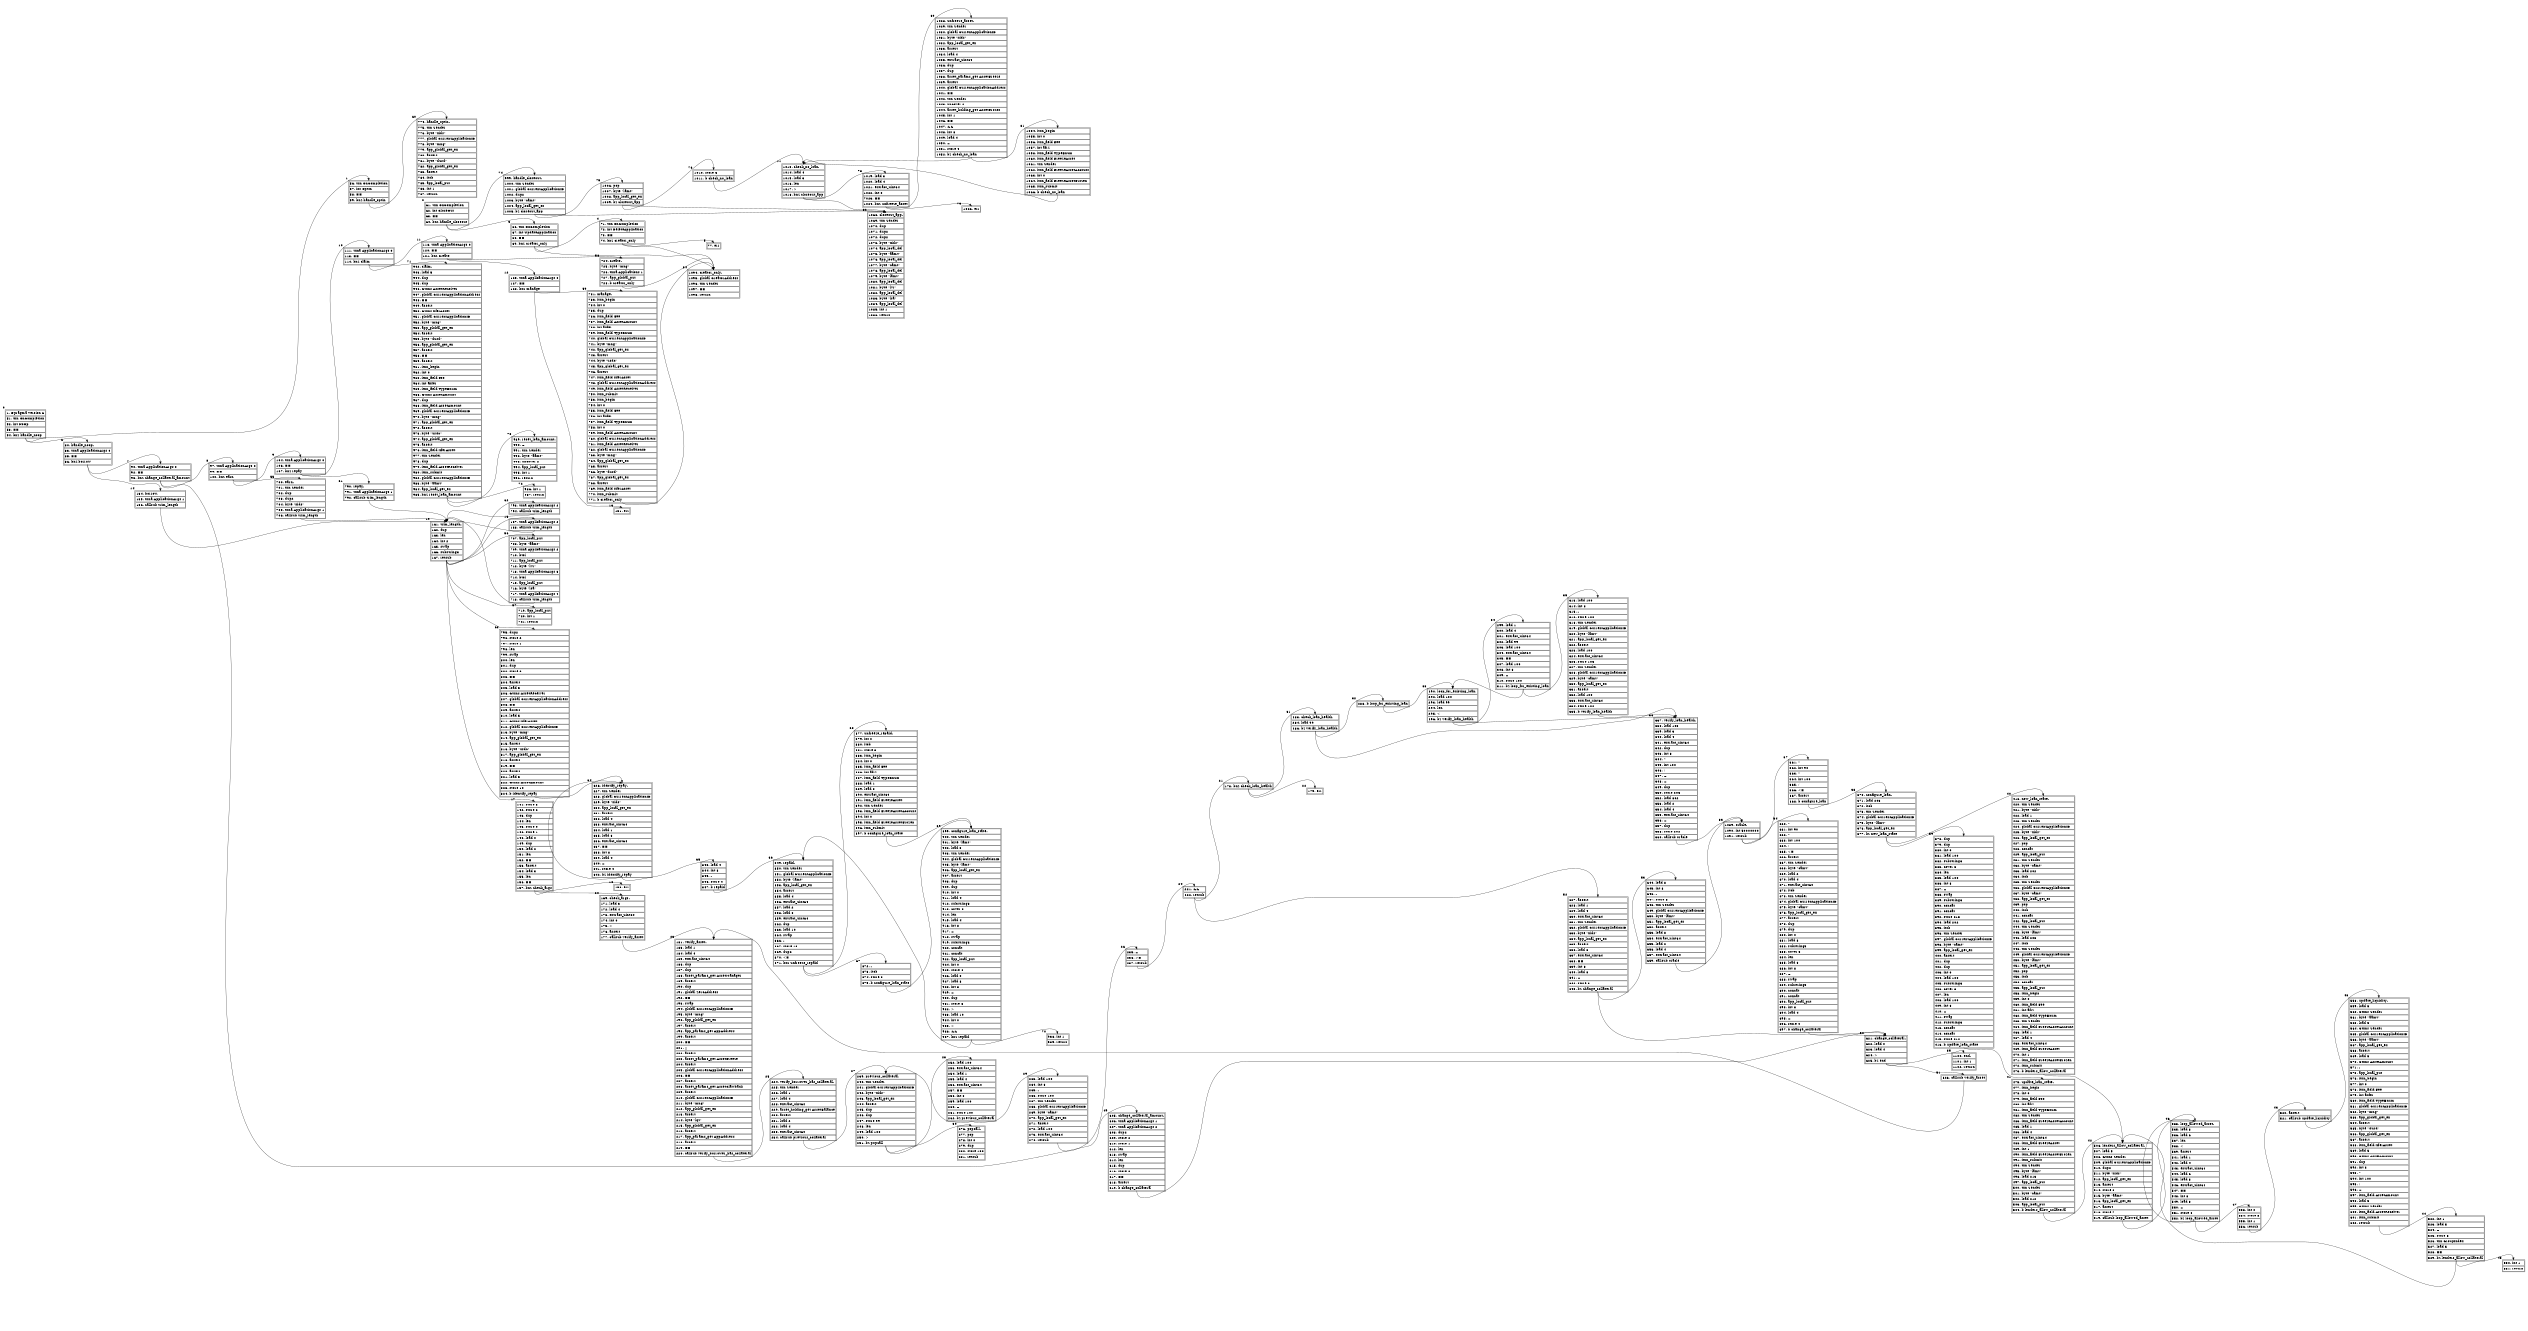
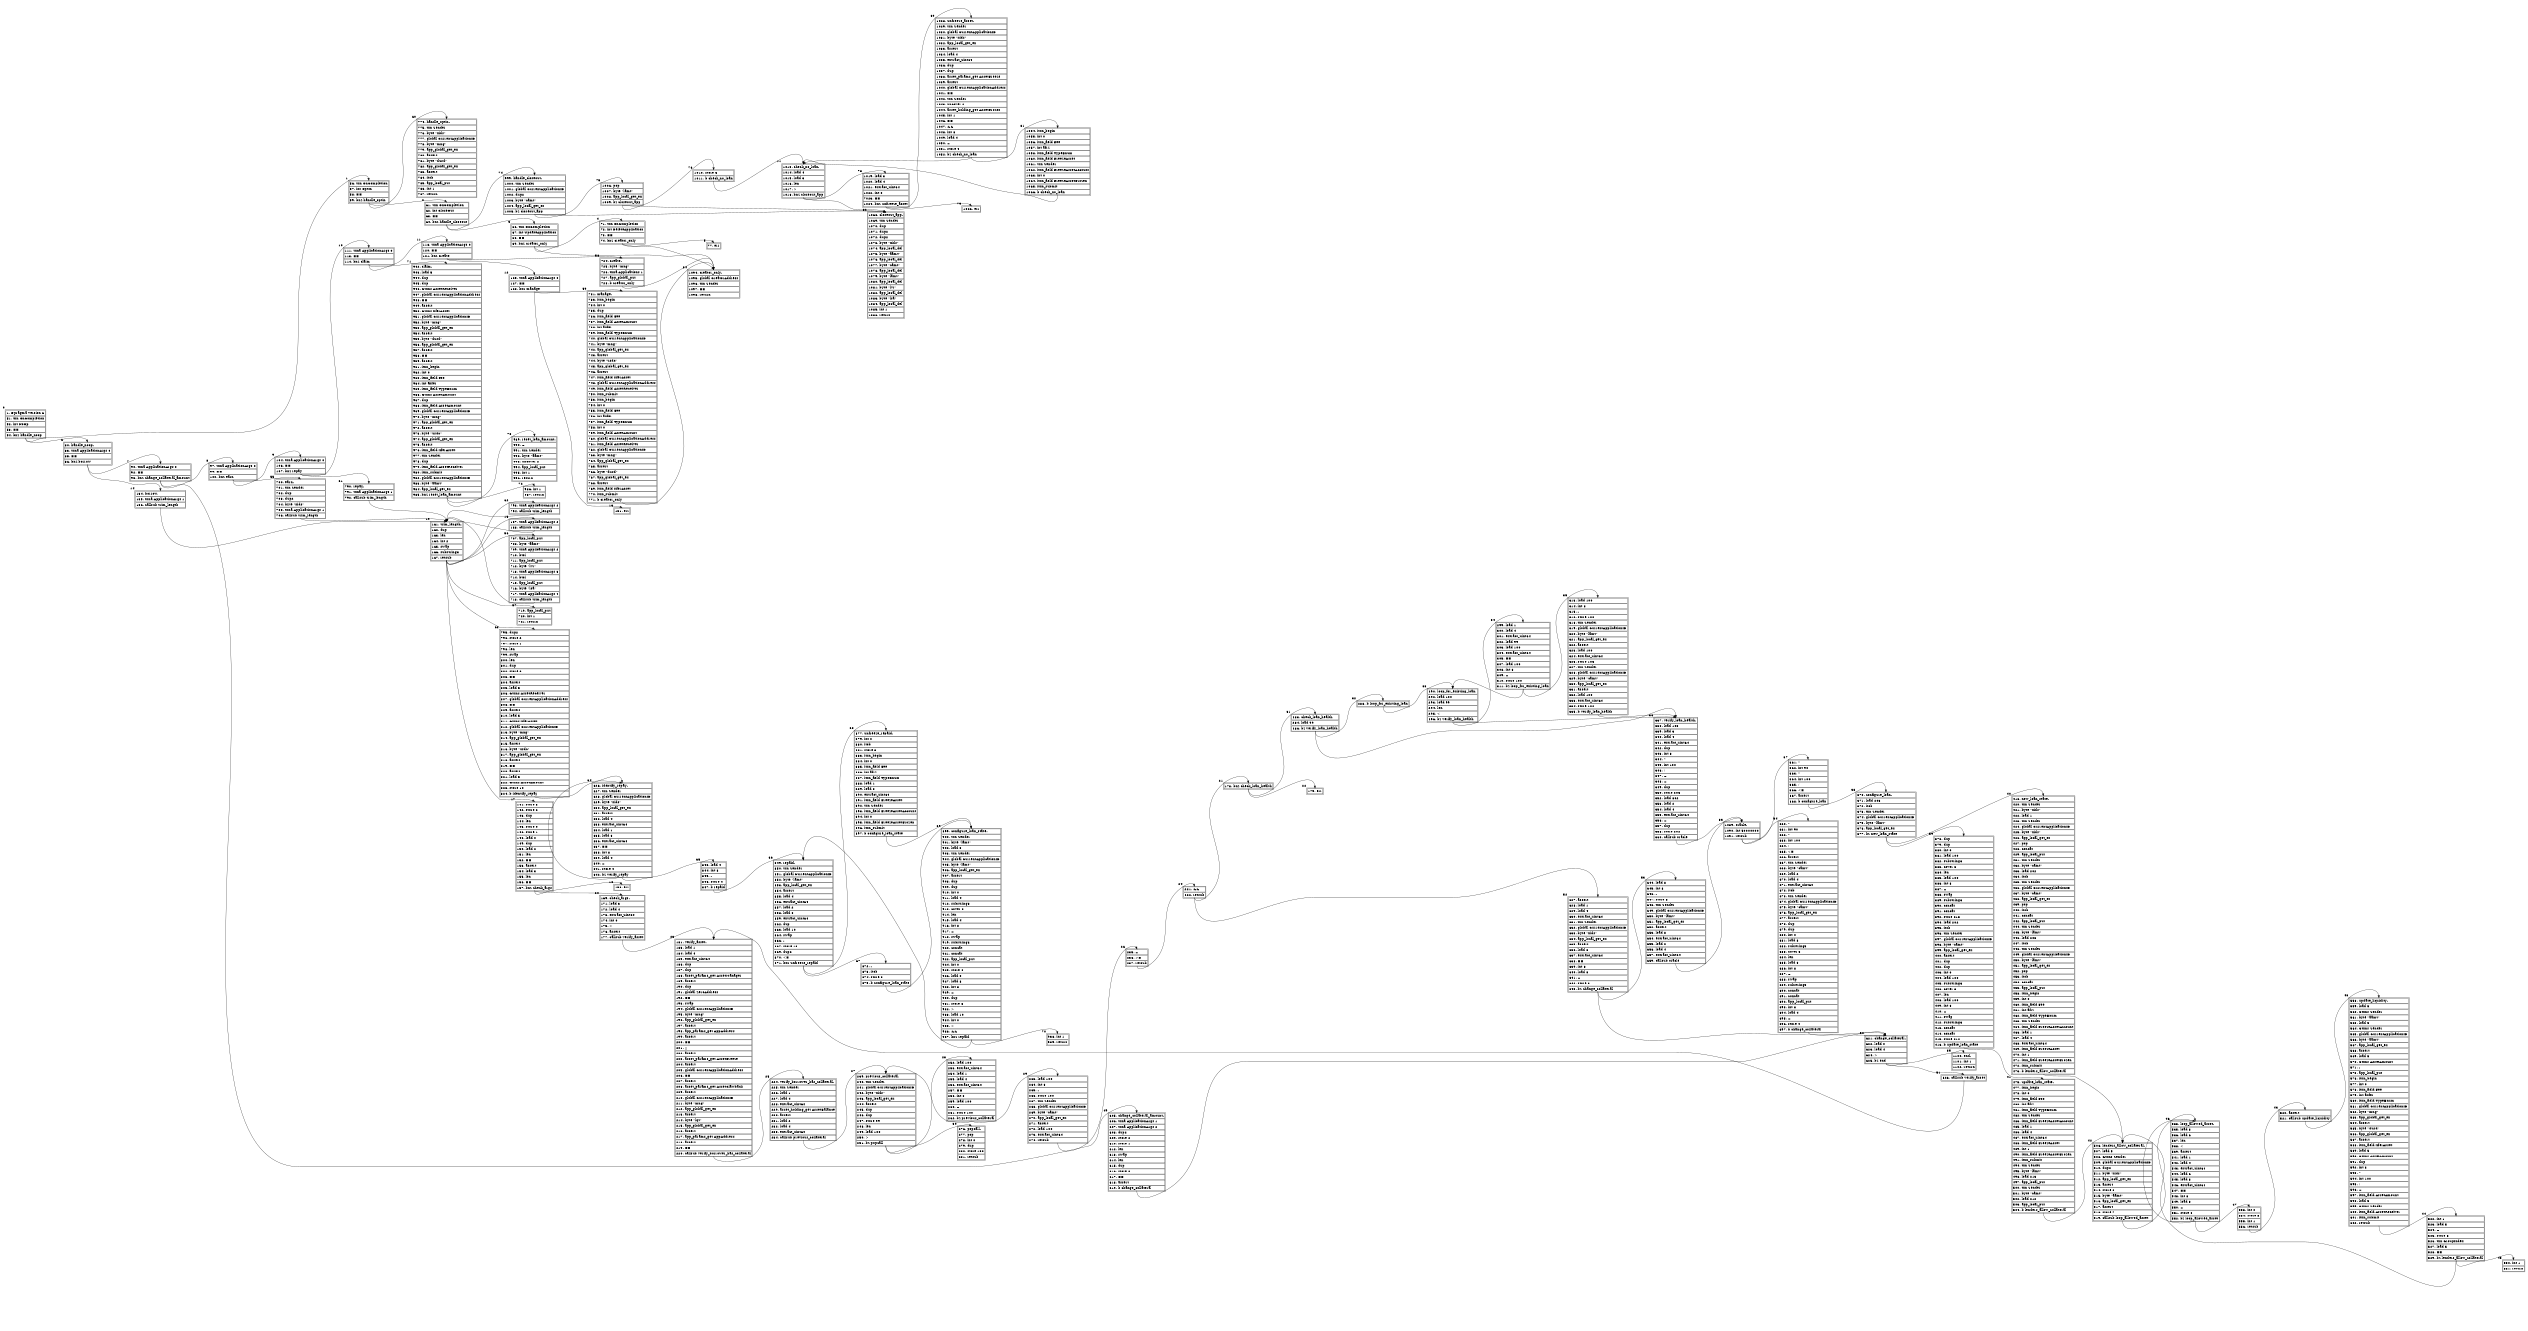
none -> (407, 203)
(613, 875) -> (611, 875)
